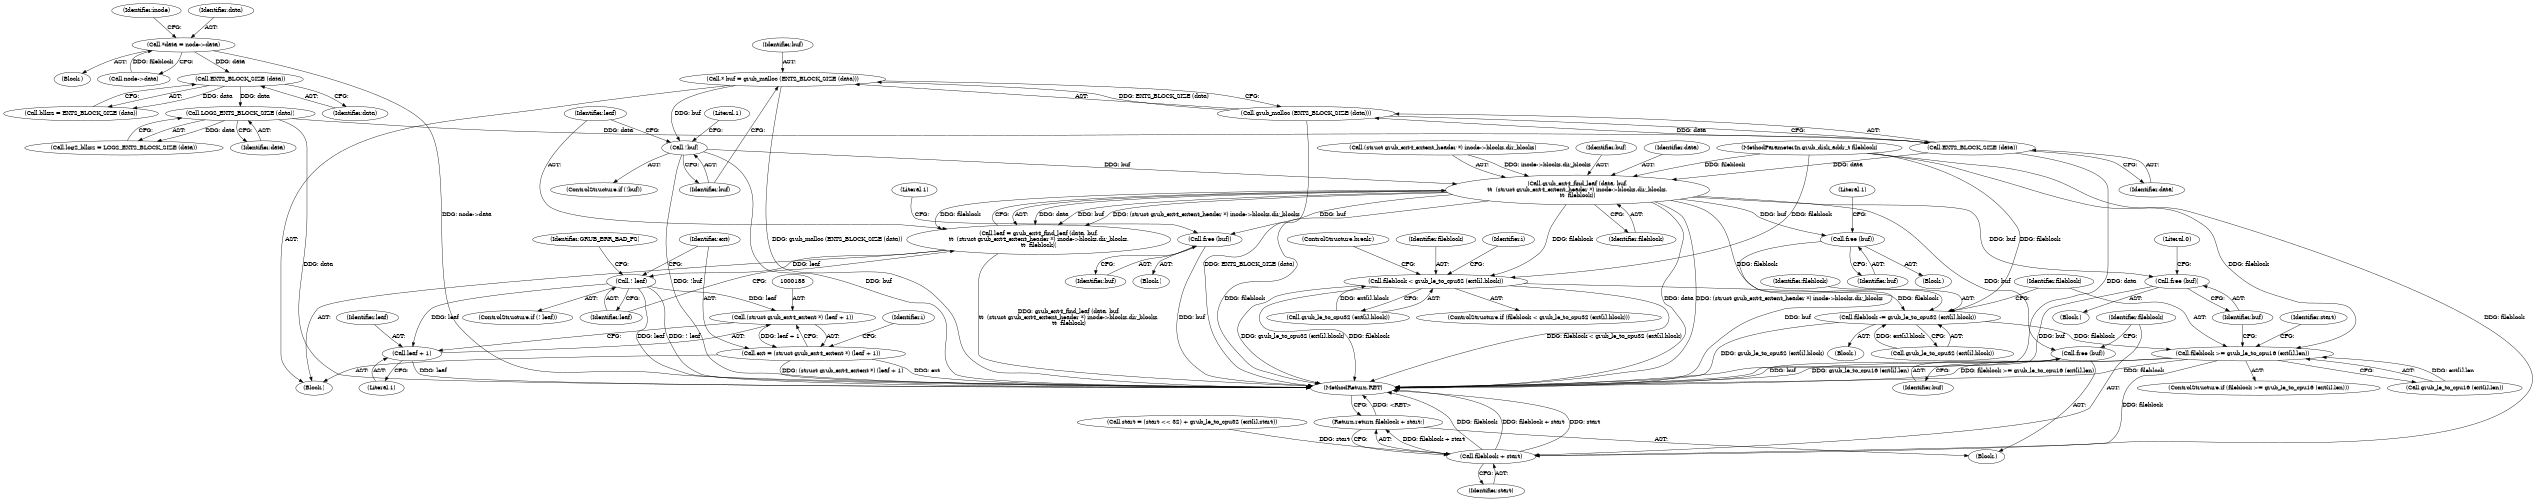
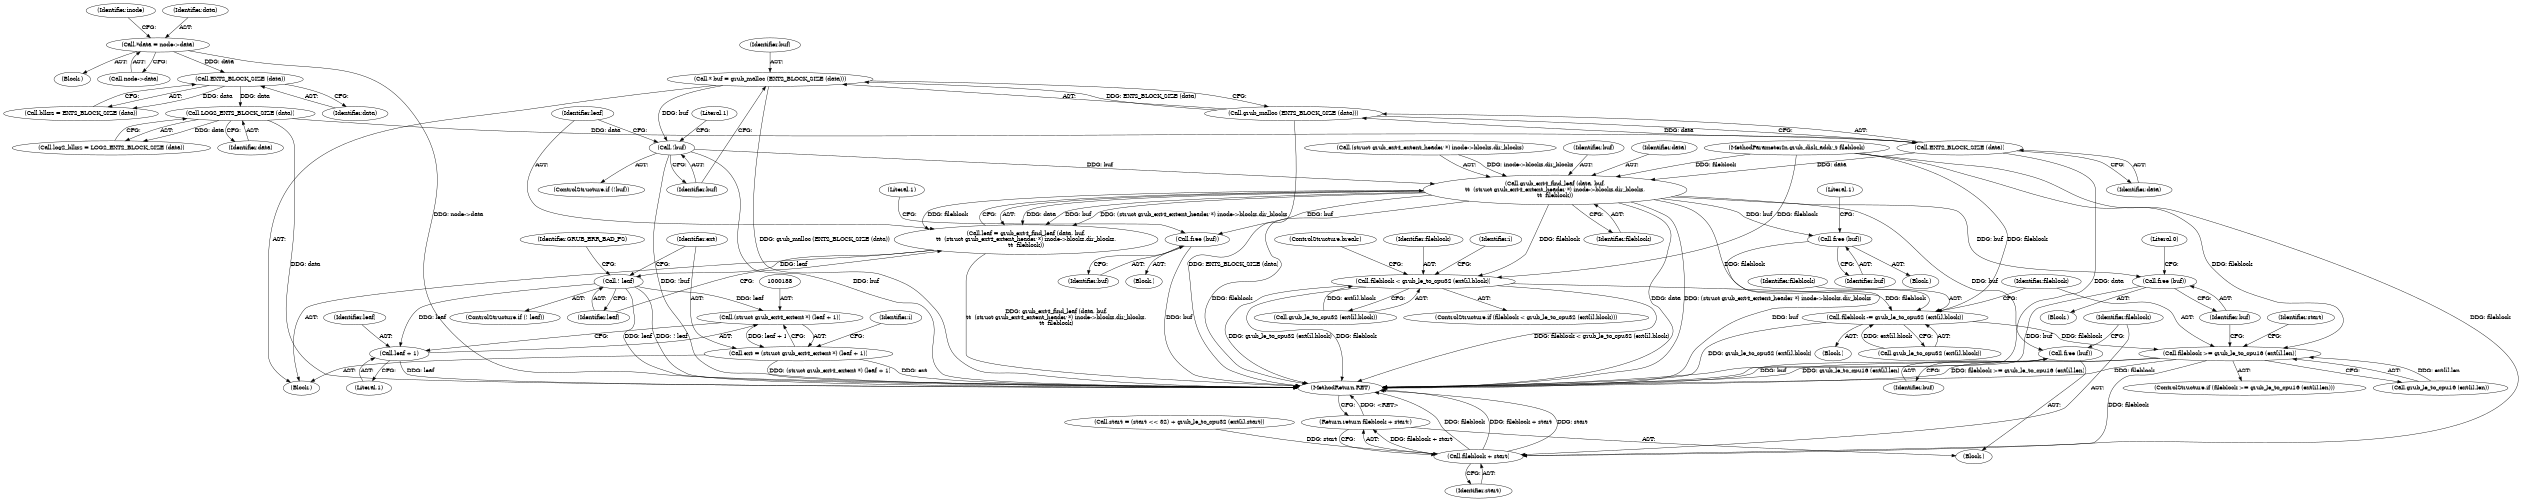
(153, 62) -> (140, 62)
